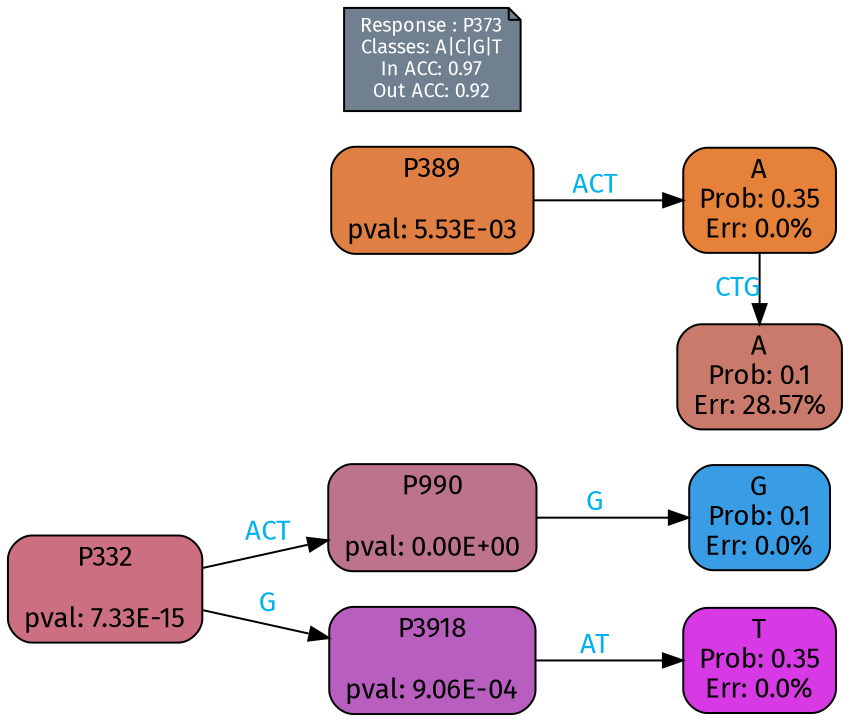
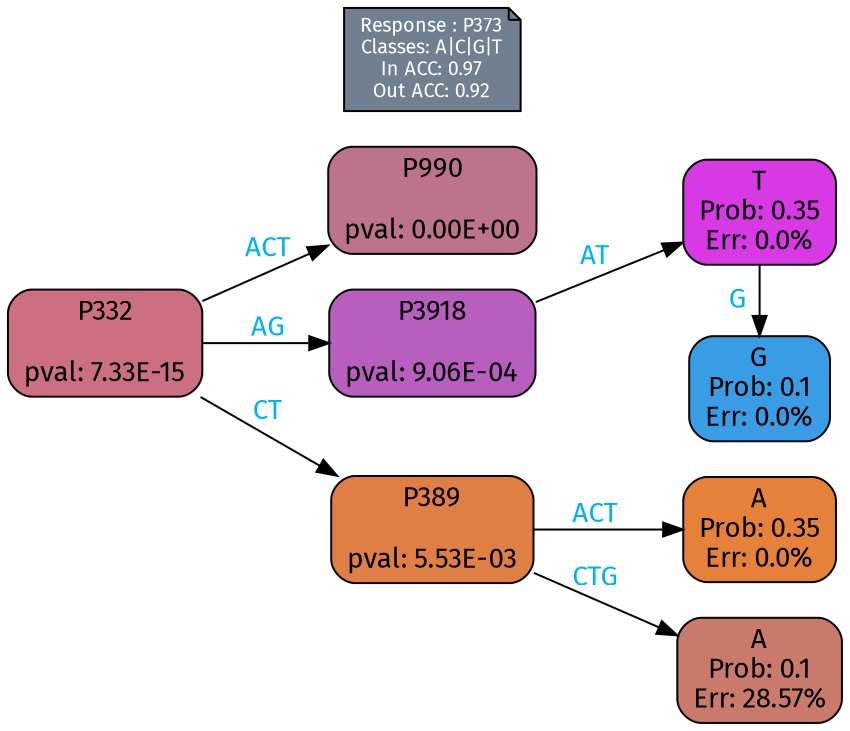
(760, 278) -> (596, 600)
none -> (260, 431)
(603, 518) -> (760, 290)
(269, 604) -> (269, 328)
